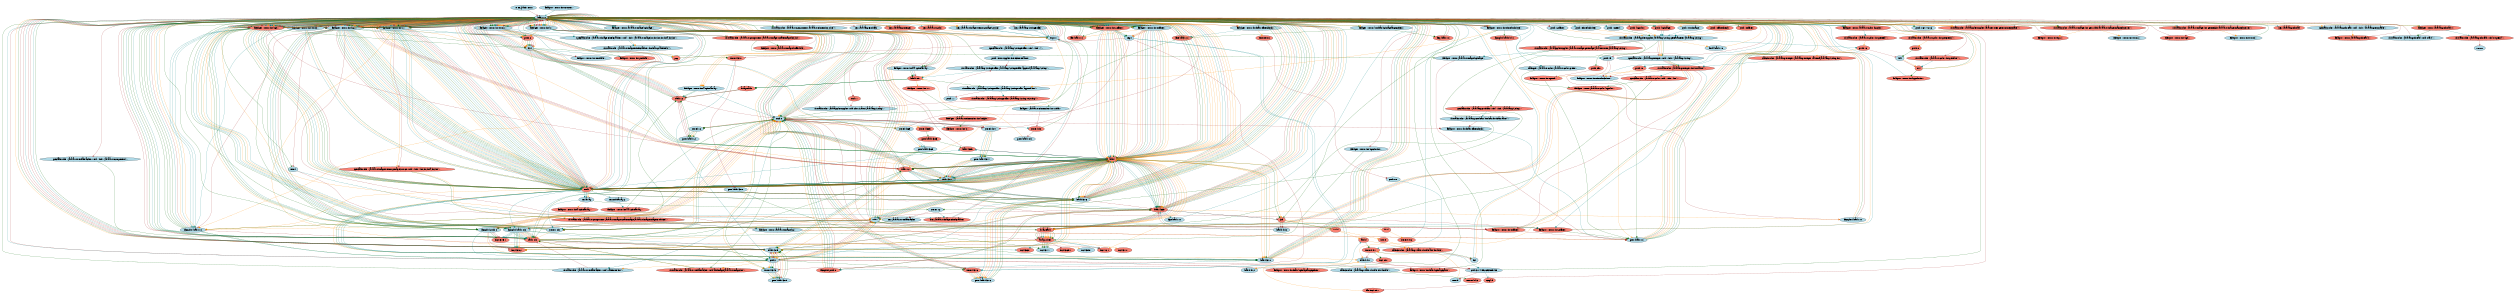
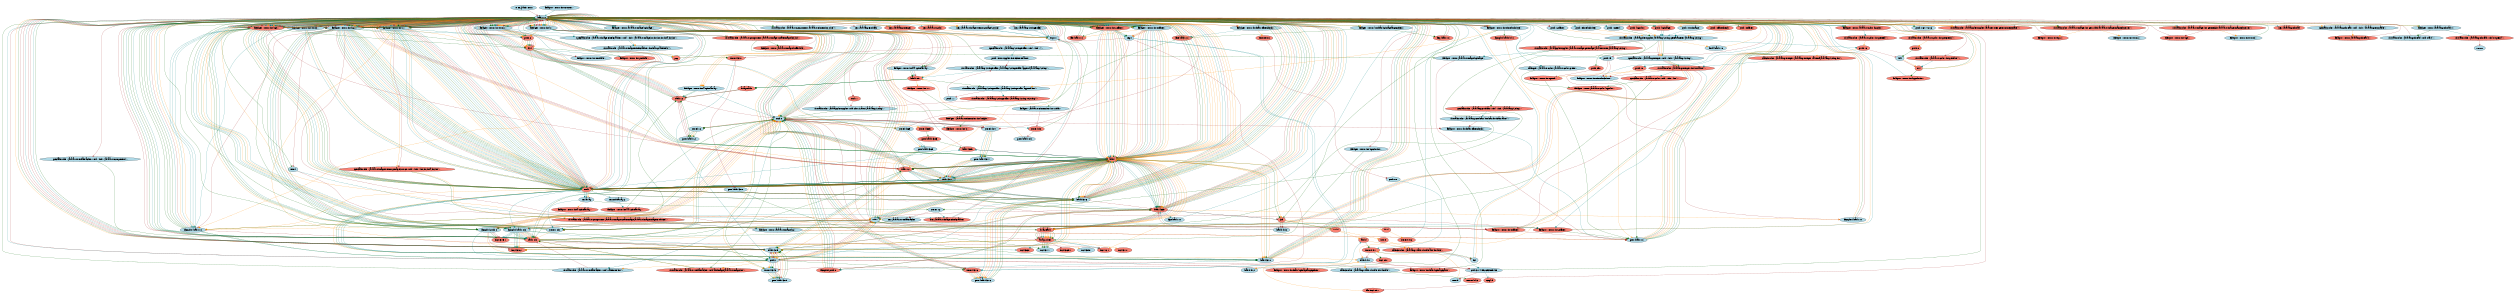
(2436, 28) -> (2436, 28)
(530, 48) -> (530, 48)
